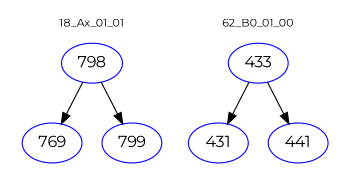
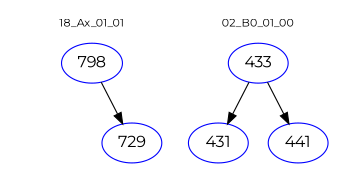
(258, 24) -> (258, 24)
(52, 143) -> none
(132, 143) -> (132, 143)
